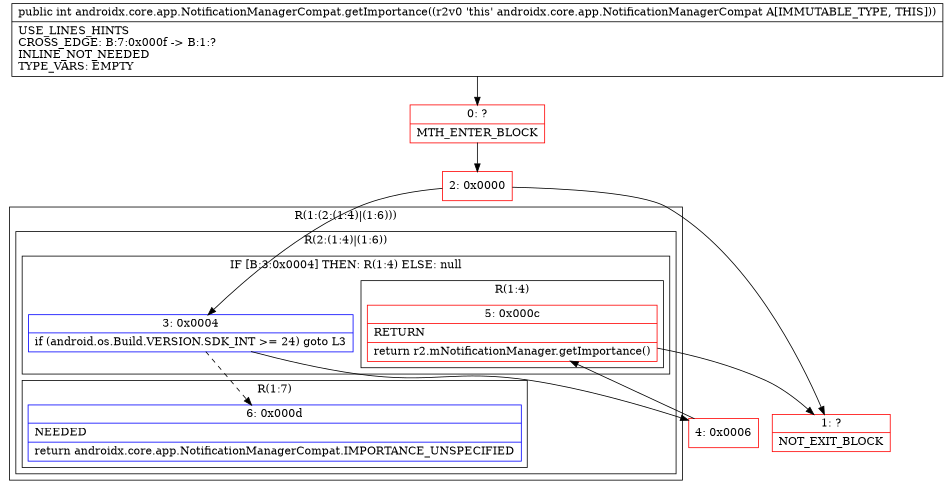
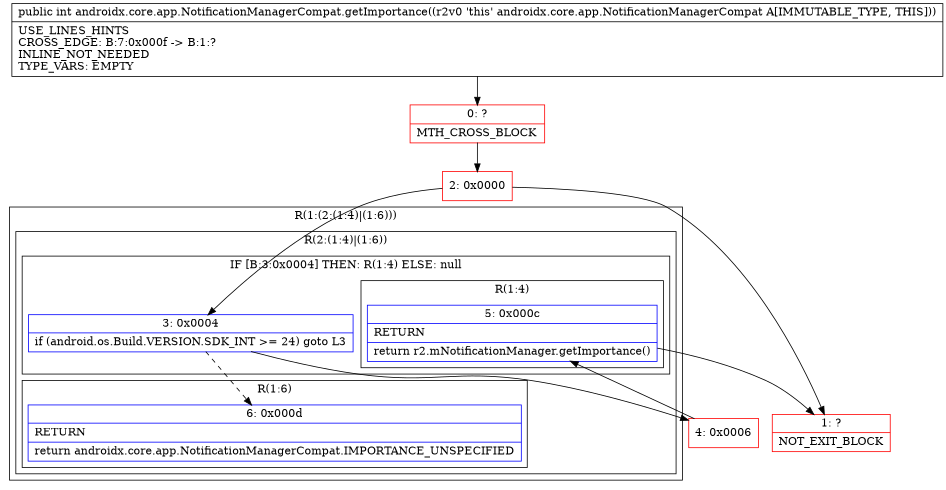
(477, 133) -> (477, 133)
(512, 333) -> (512, 333)
(275, 390) -> (275, 390)
(61, 432) -> (60, 432)
